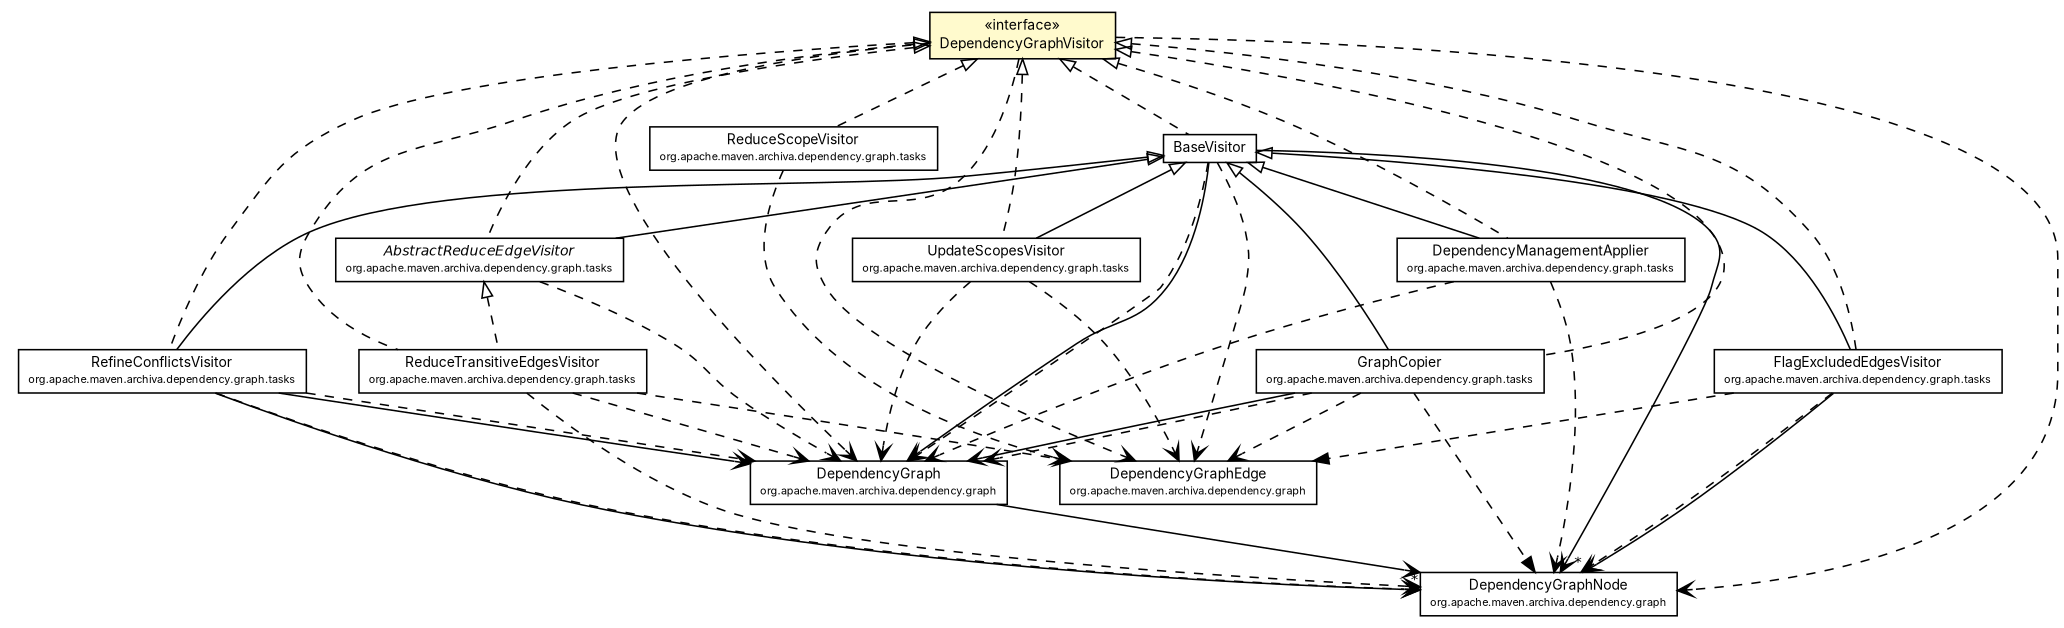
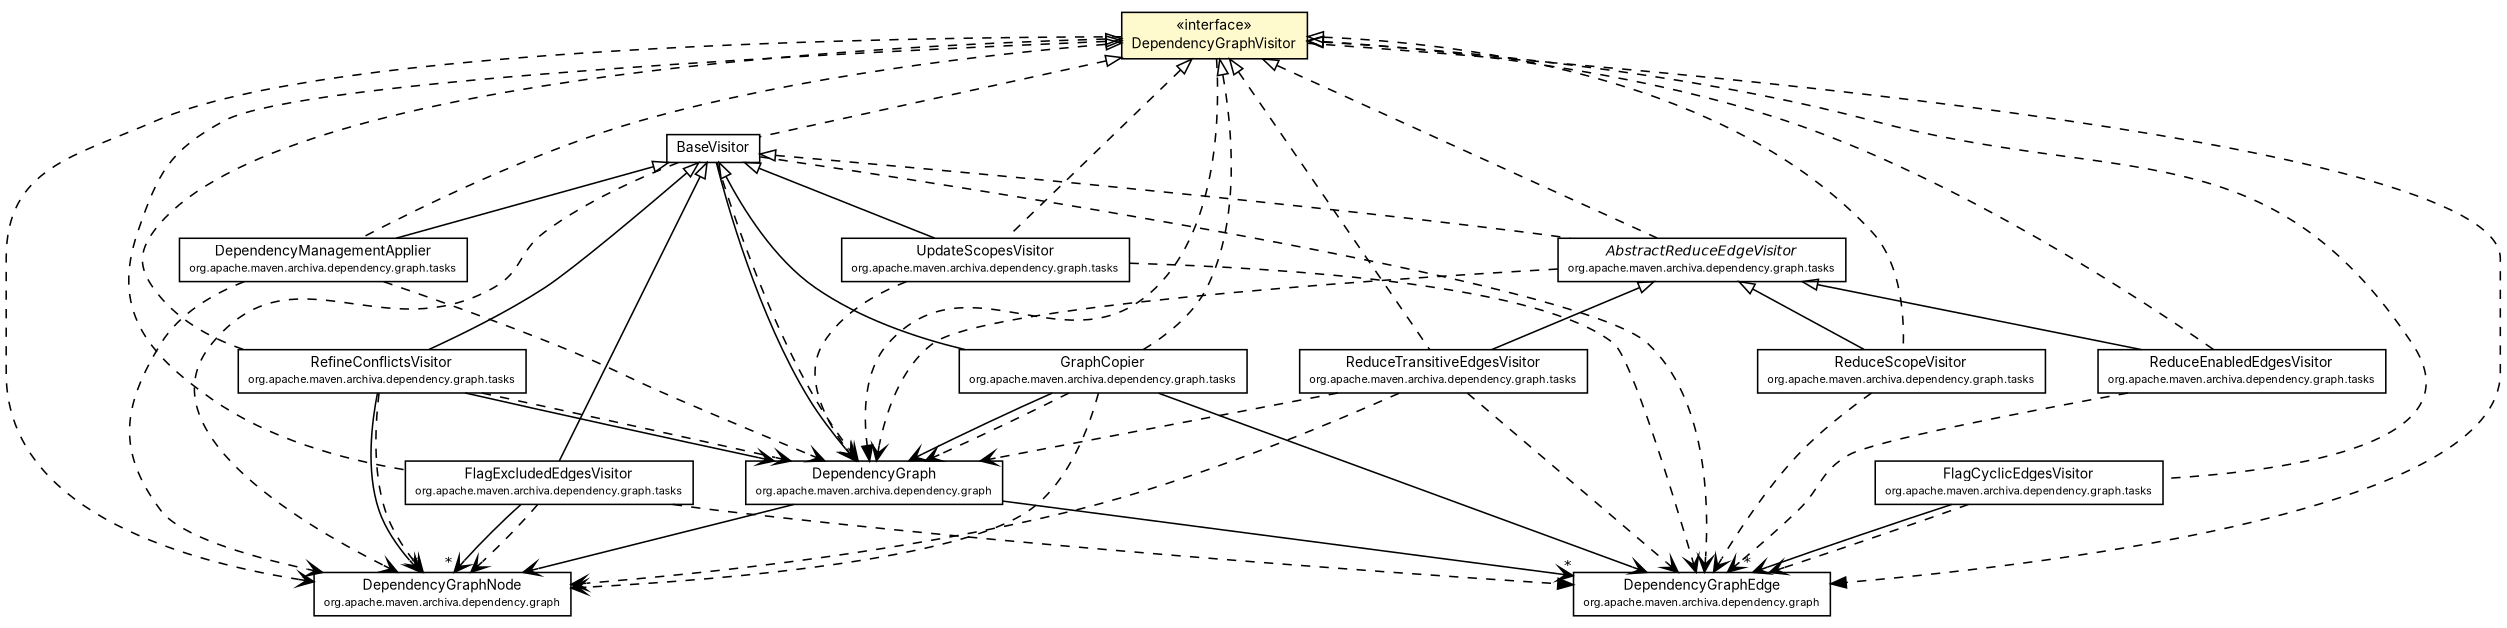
(620, 165) -> (1089, 320)
(828, 207) -> (1173, 193)
(825, 286) -> (2328, 171)
none -> (1808, 319)
(1697, 320) -> (303, 299)
(493, 323) -> (1551, 325)
none -> (2242, 371)
(1302, 423) -> (1395, 480)
(1470, 476) -> (880, 557)
none -> (2019, 483)
none -> (1280, 537)
